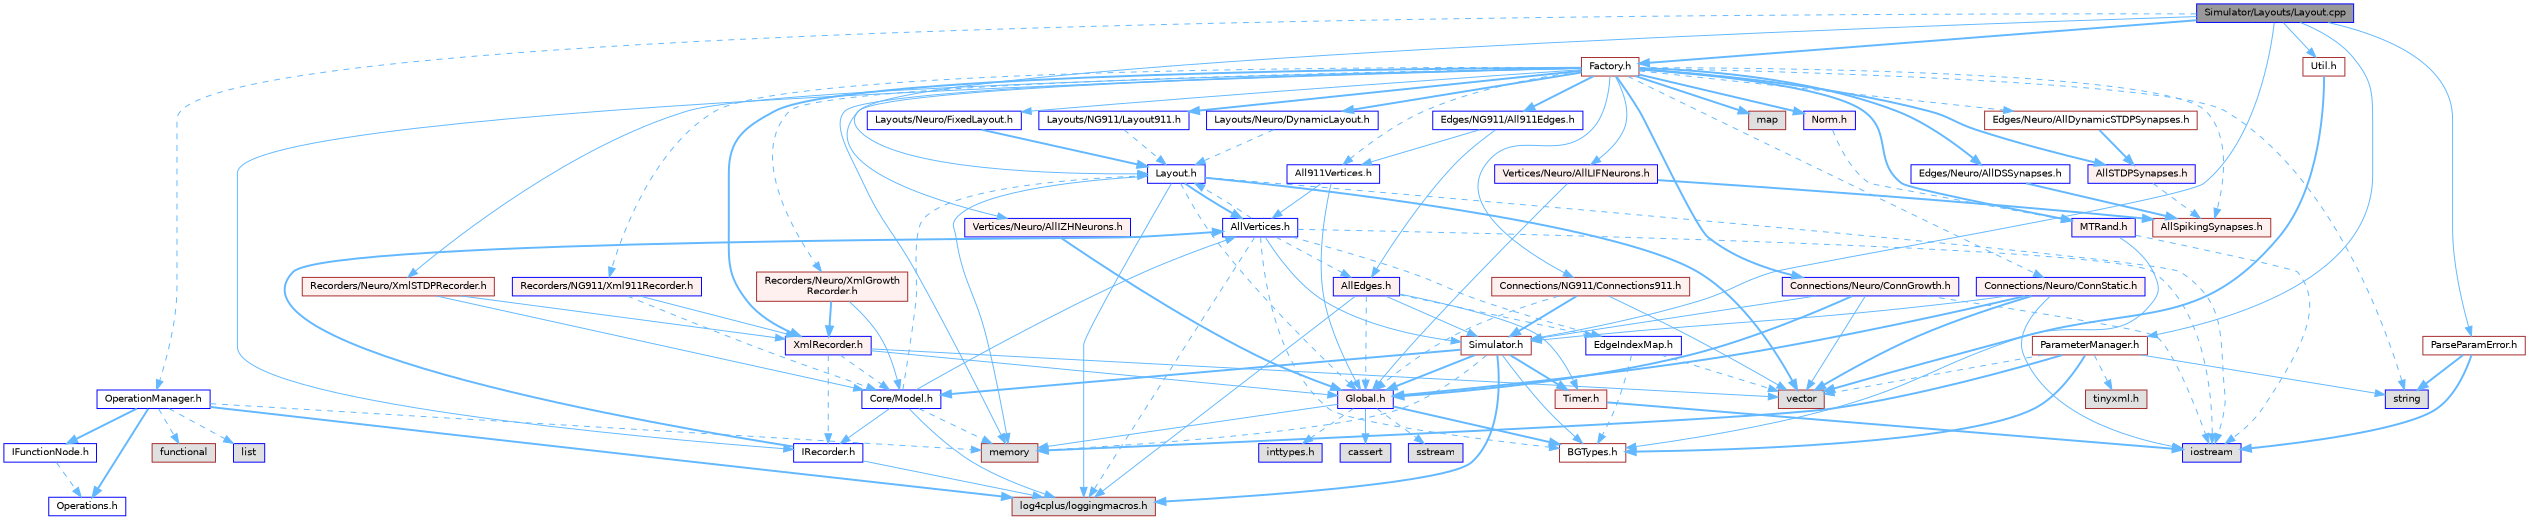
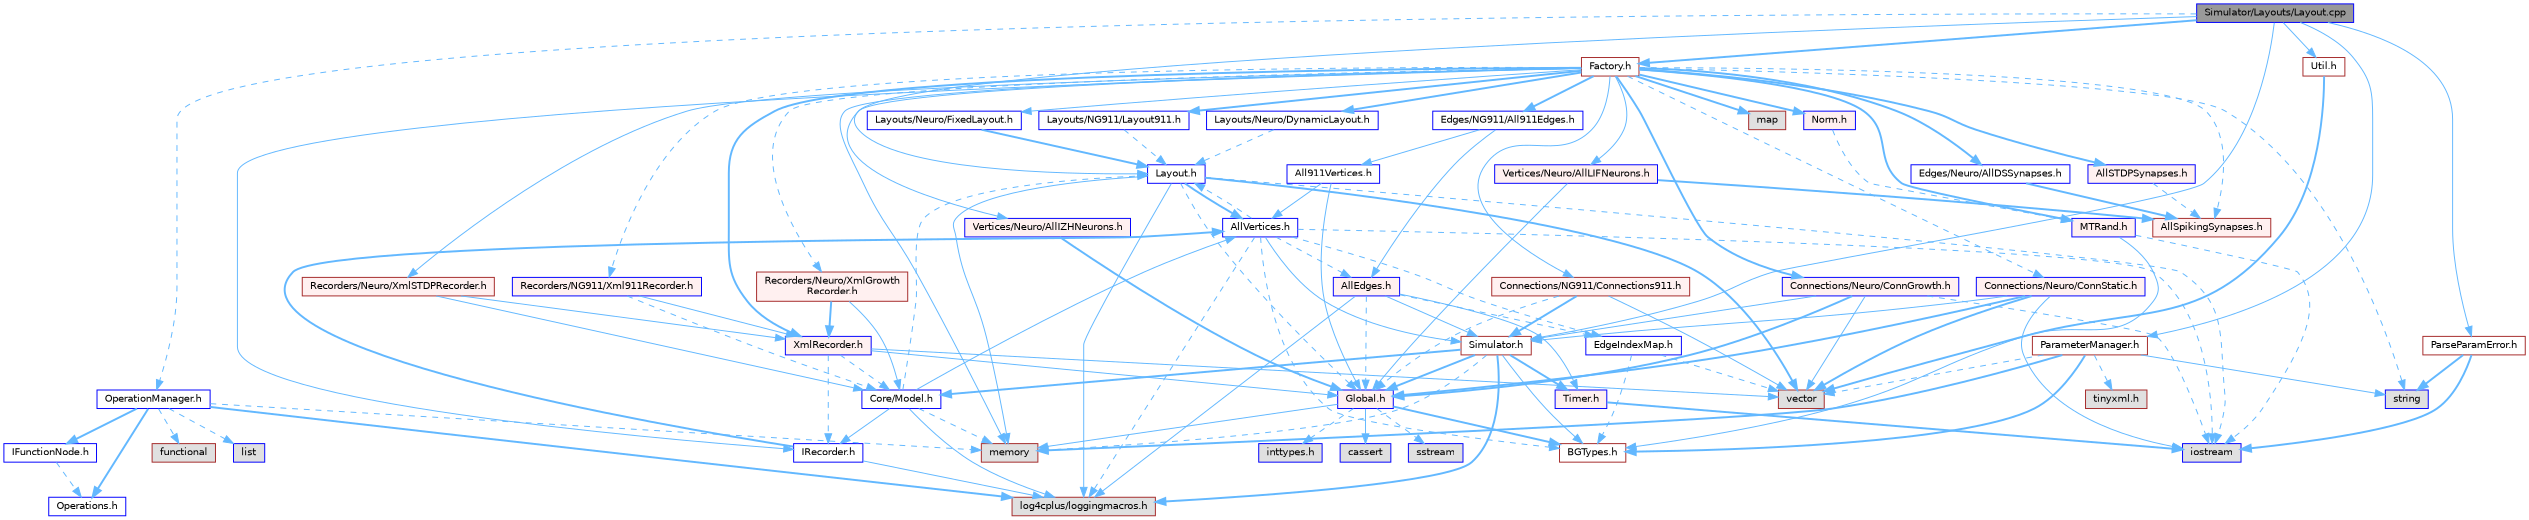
(1453, 100) -> none
(2091, 120) -> none
(1581, 399) -> (1581, 399)
